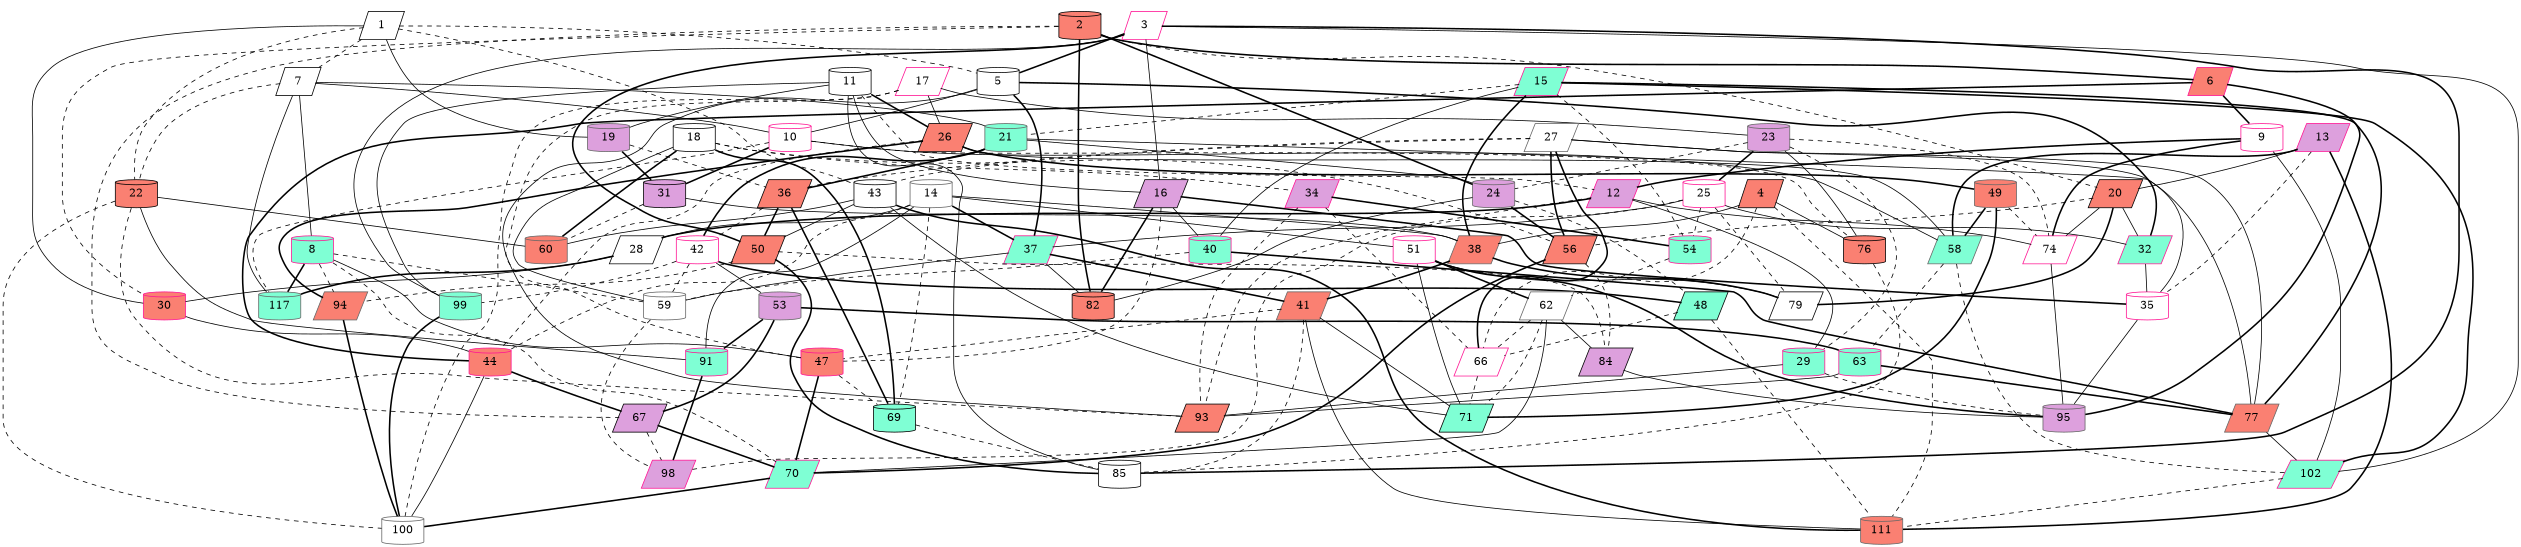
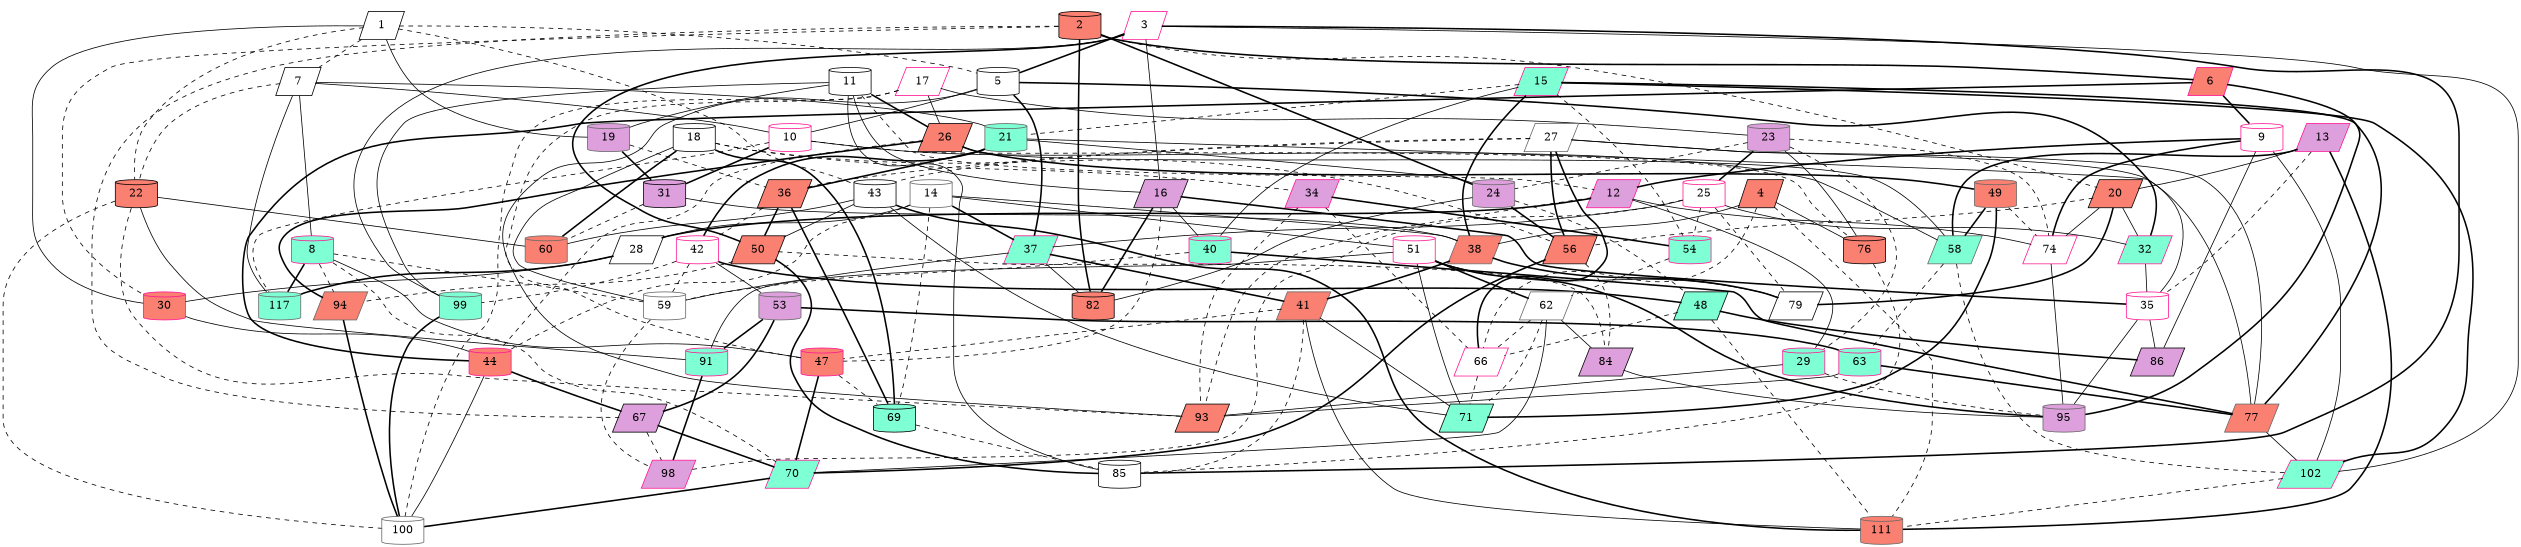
(800, 269) -> (1037, 268)
none -> (2158, 362)
